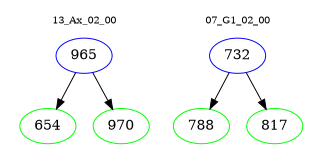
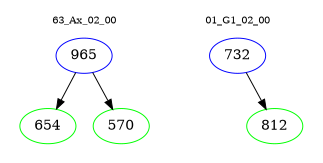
(85, 21) -> (85, 21)
(238, 21) -> (238, 21)
(121, 126) -> (121, 126)
(201, 126) -> none
(275, 126) -> (275, 126)
